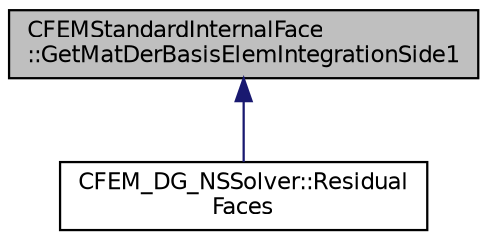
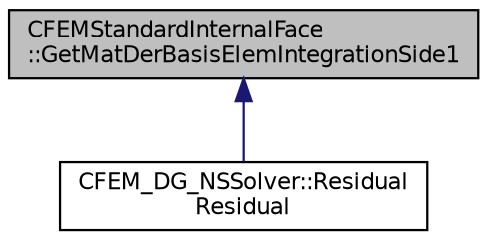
(244, 196) -> (244, 196)
